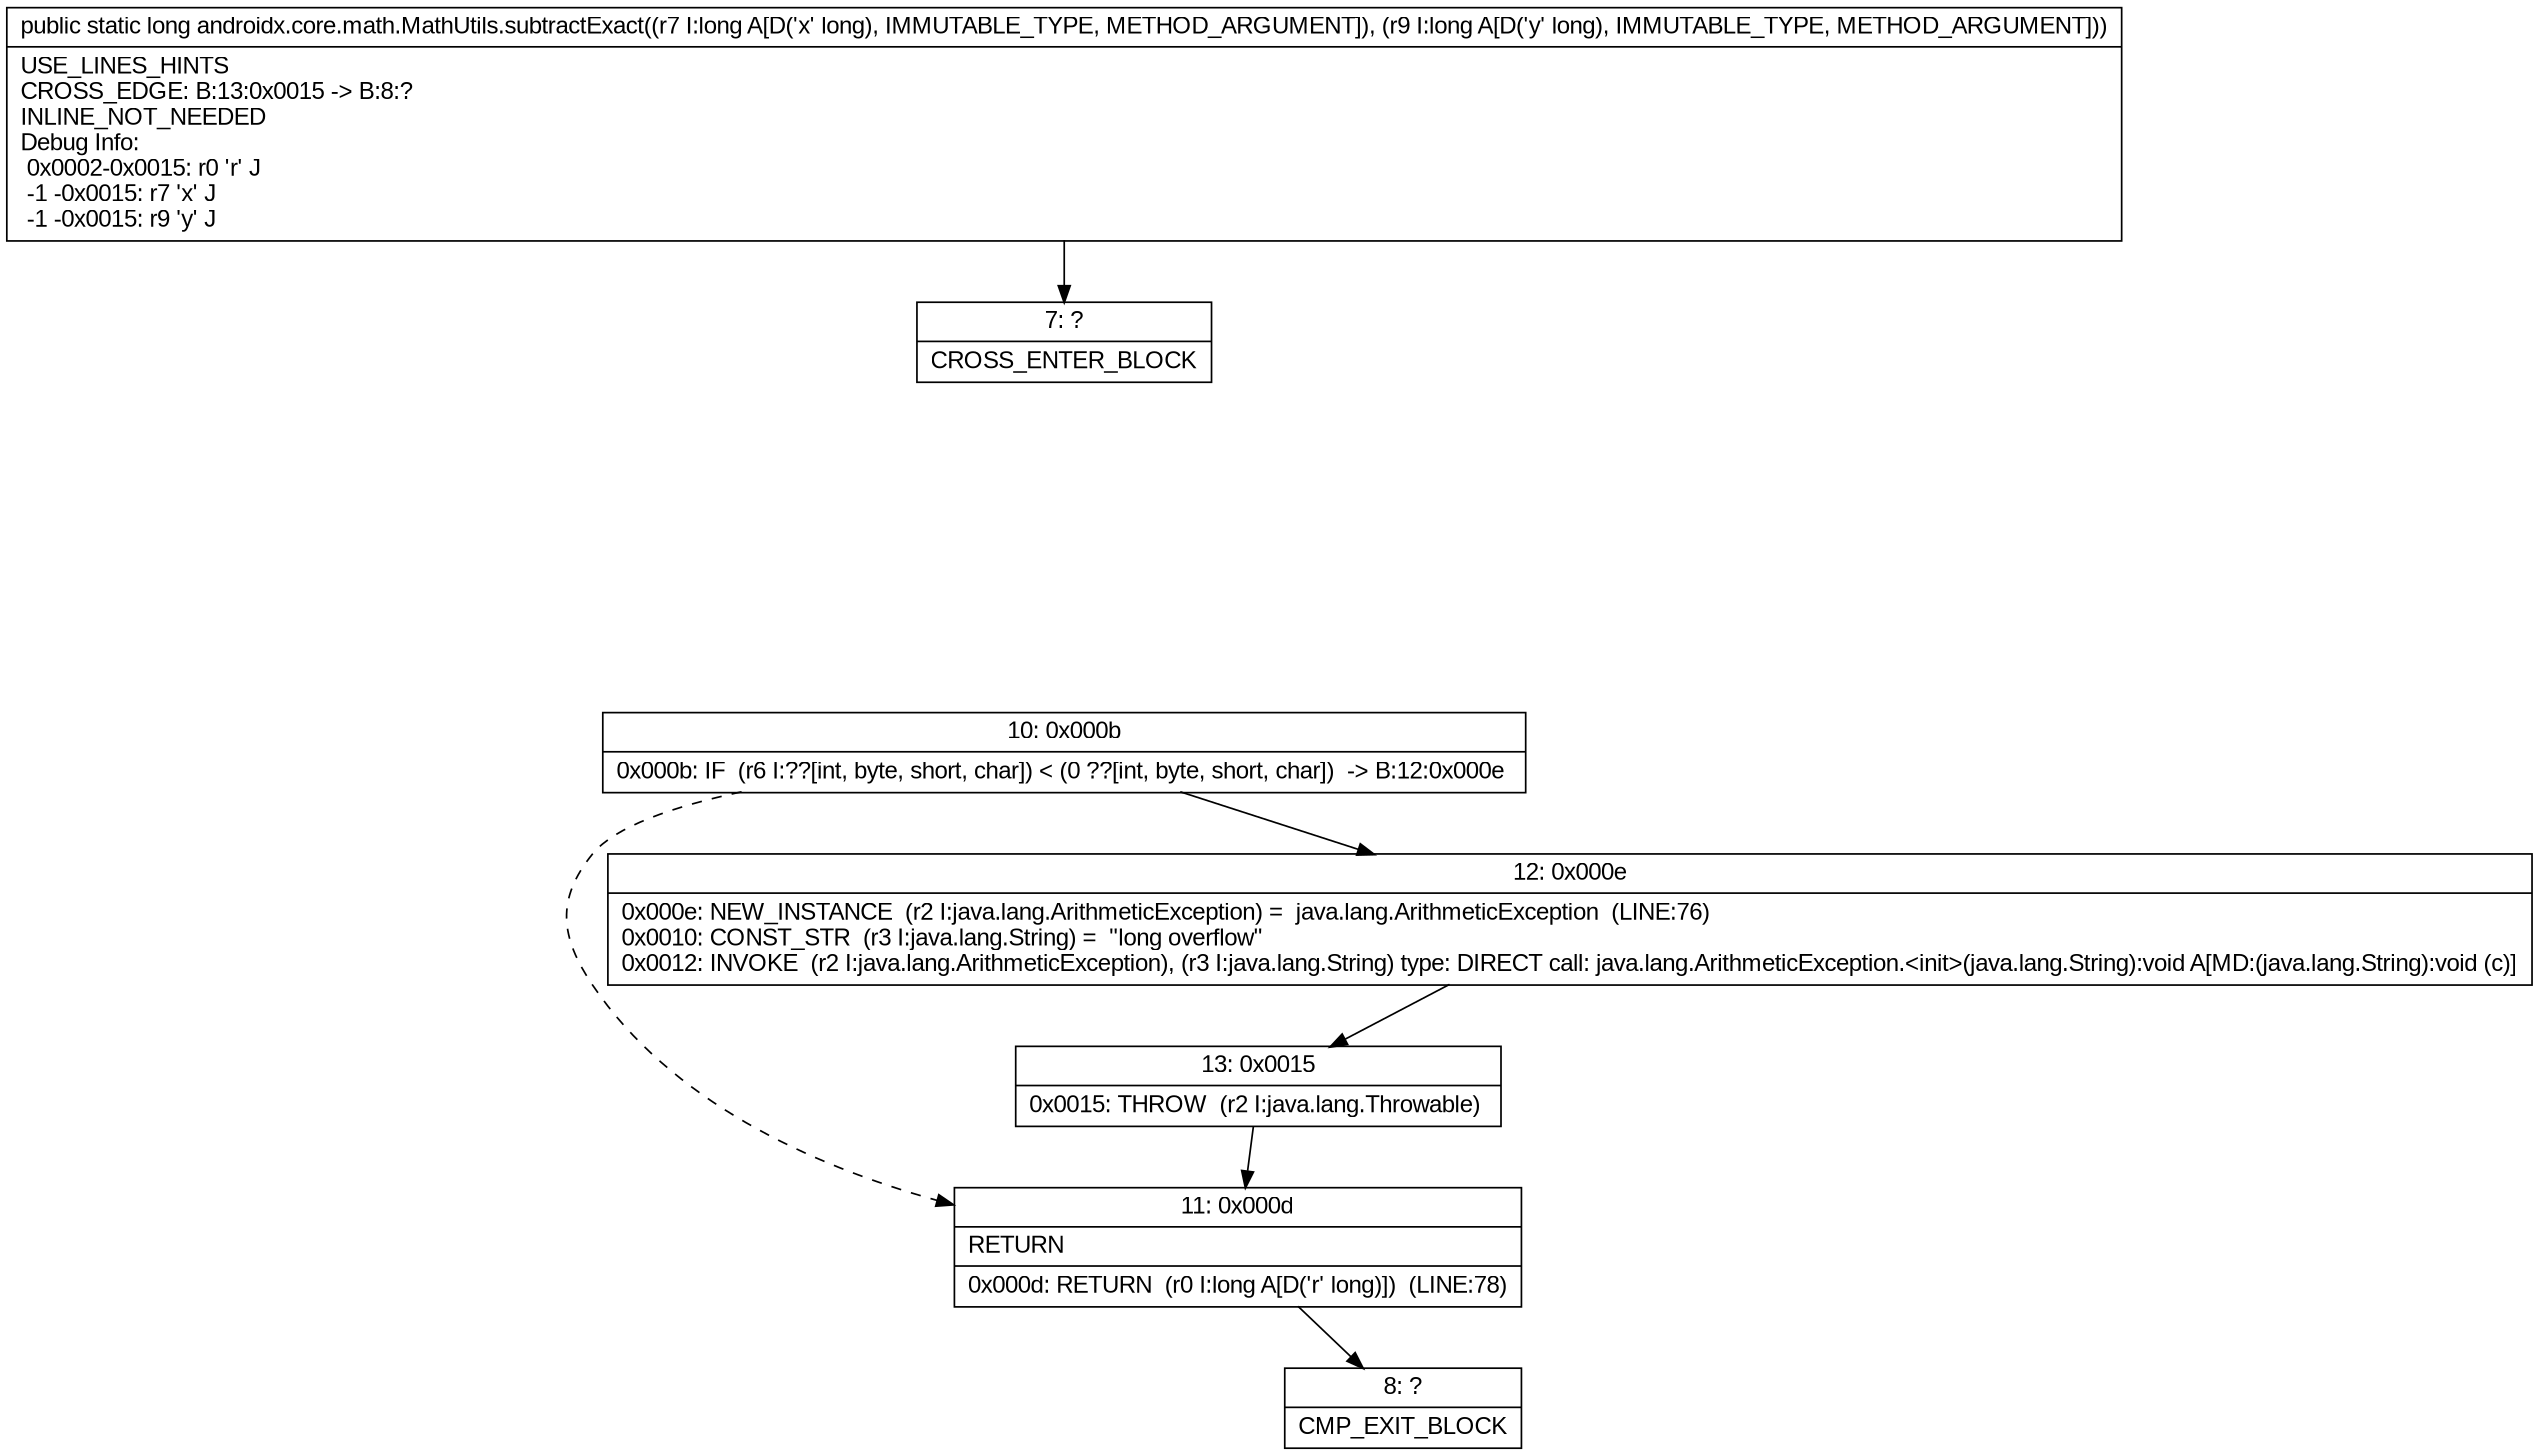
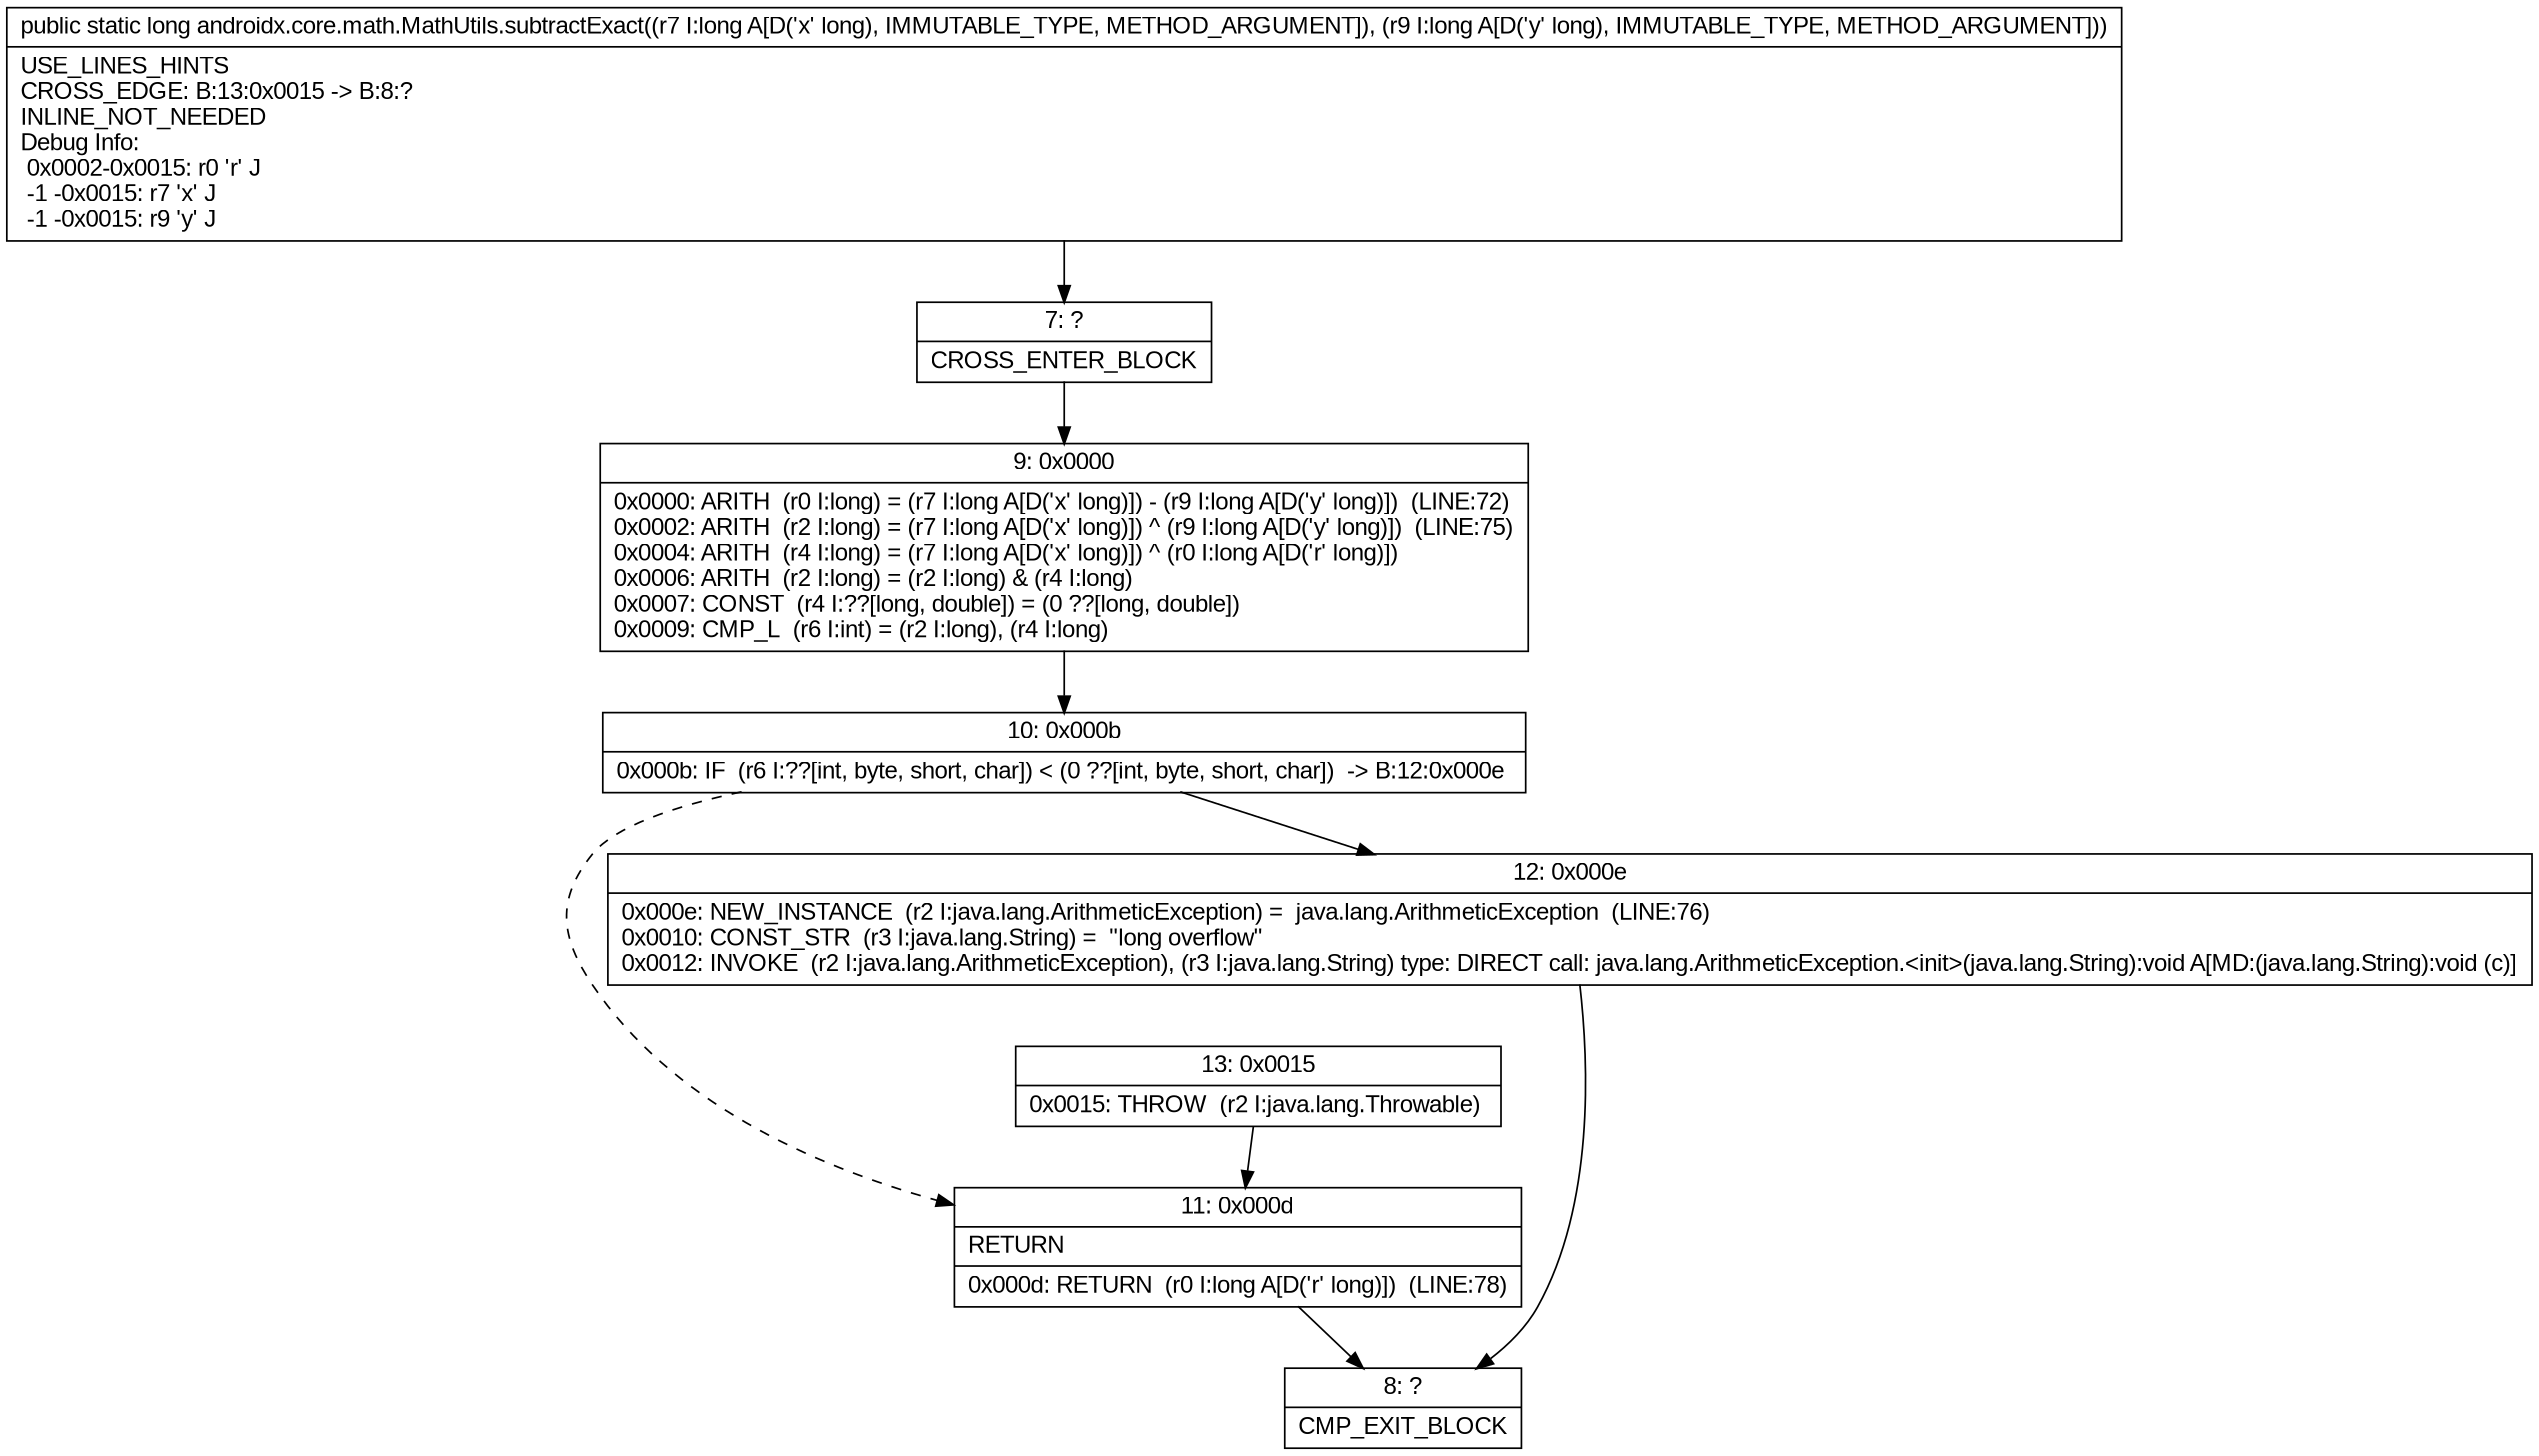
none -> (1064, 547)
(1397, 1012) -> (1578, 1184)
